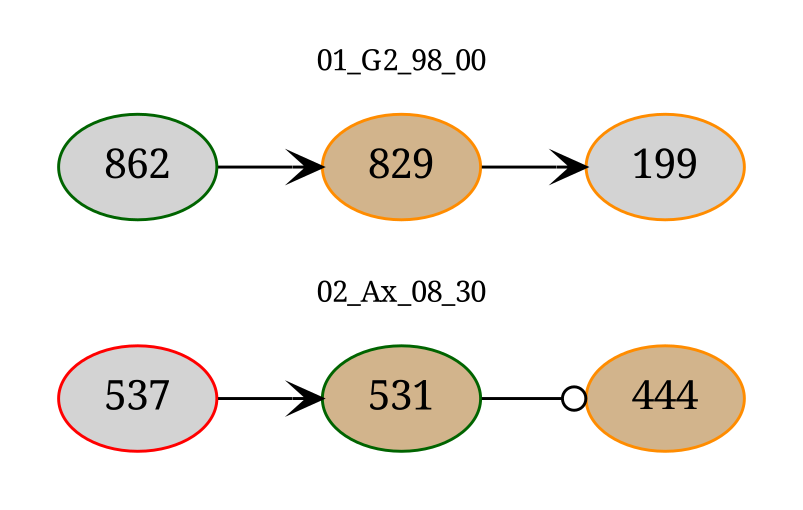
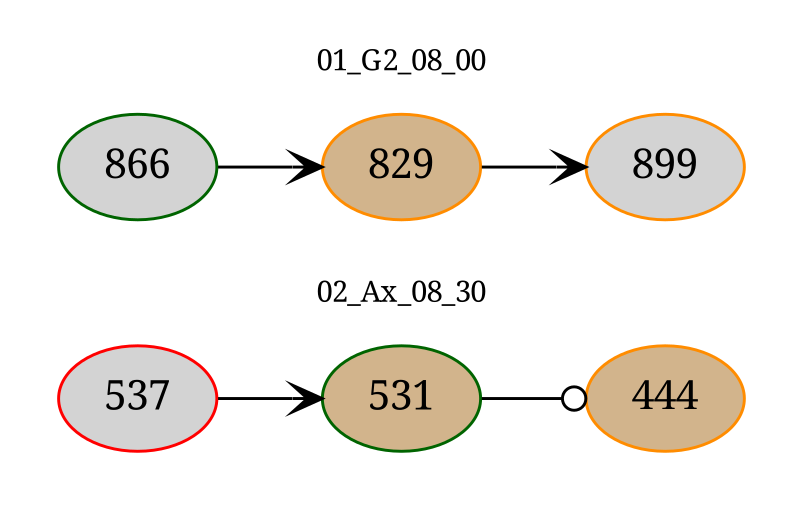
(401, 63) -> (401, 63)
(138, 167) -> (138, 167)
(665, 167) -> (665, 167)
